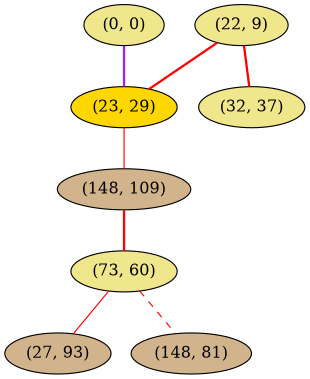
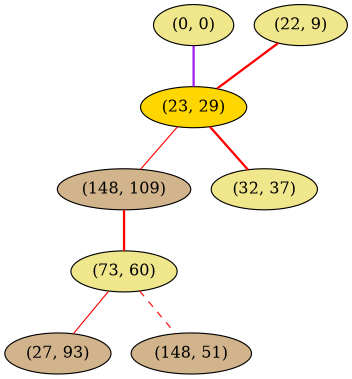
(247, 66) -> (229, 148)
(191, 353) -> (191, 353)
